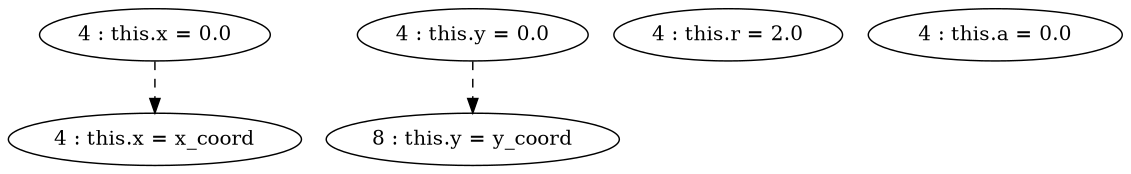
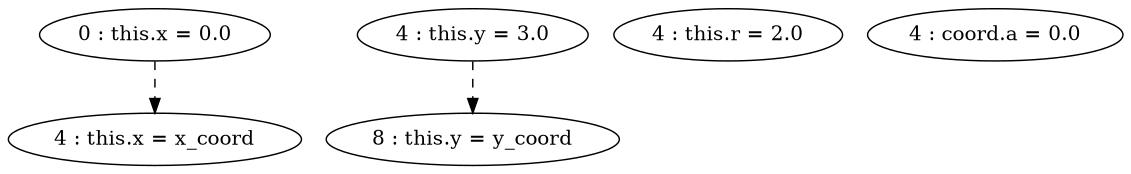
(155, 35) -> (155, 35)
(473, 35) -> (473, 35)
(995, 35) -> (995, 35)
